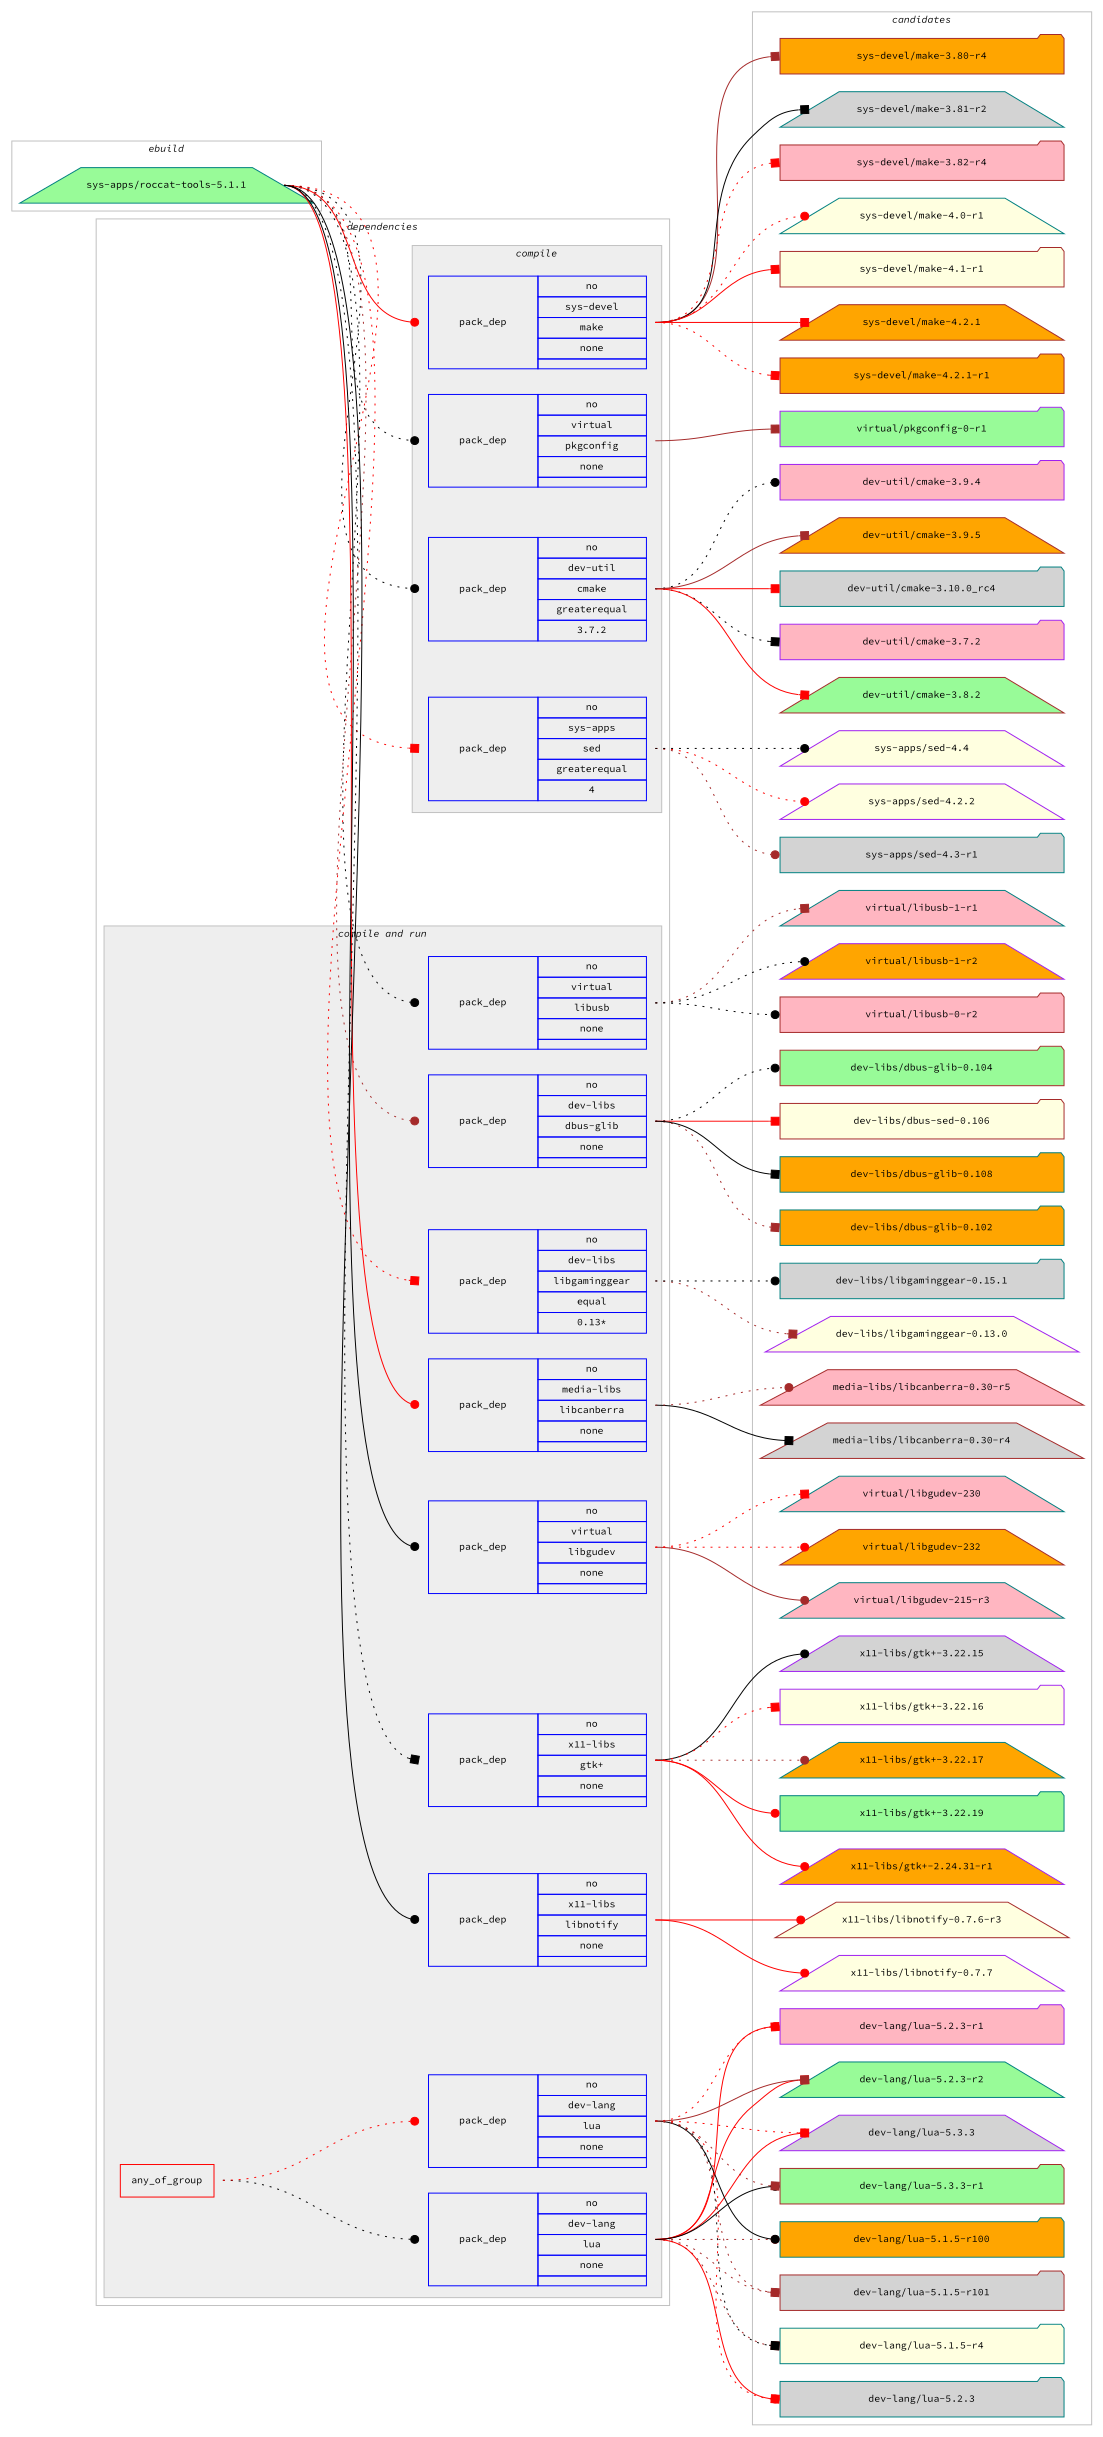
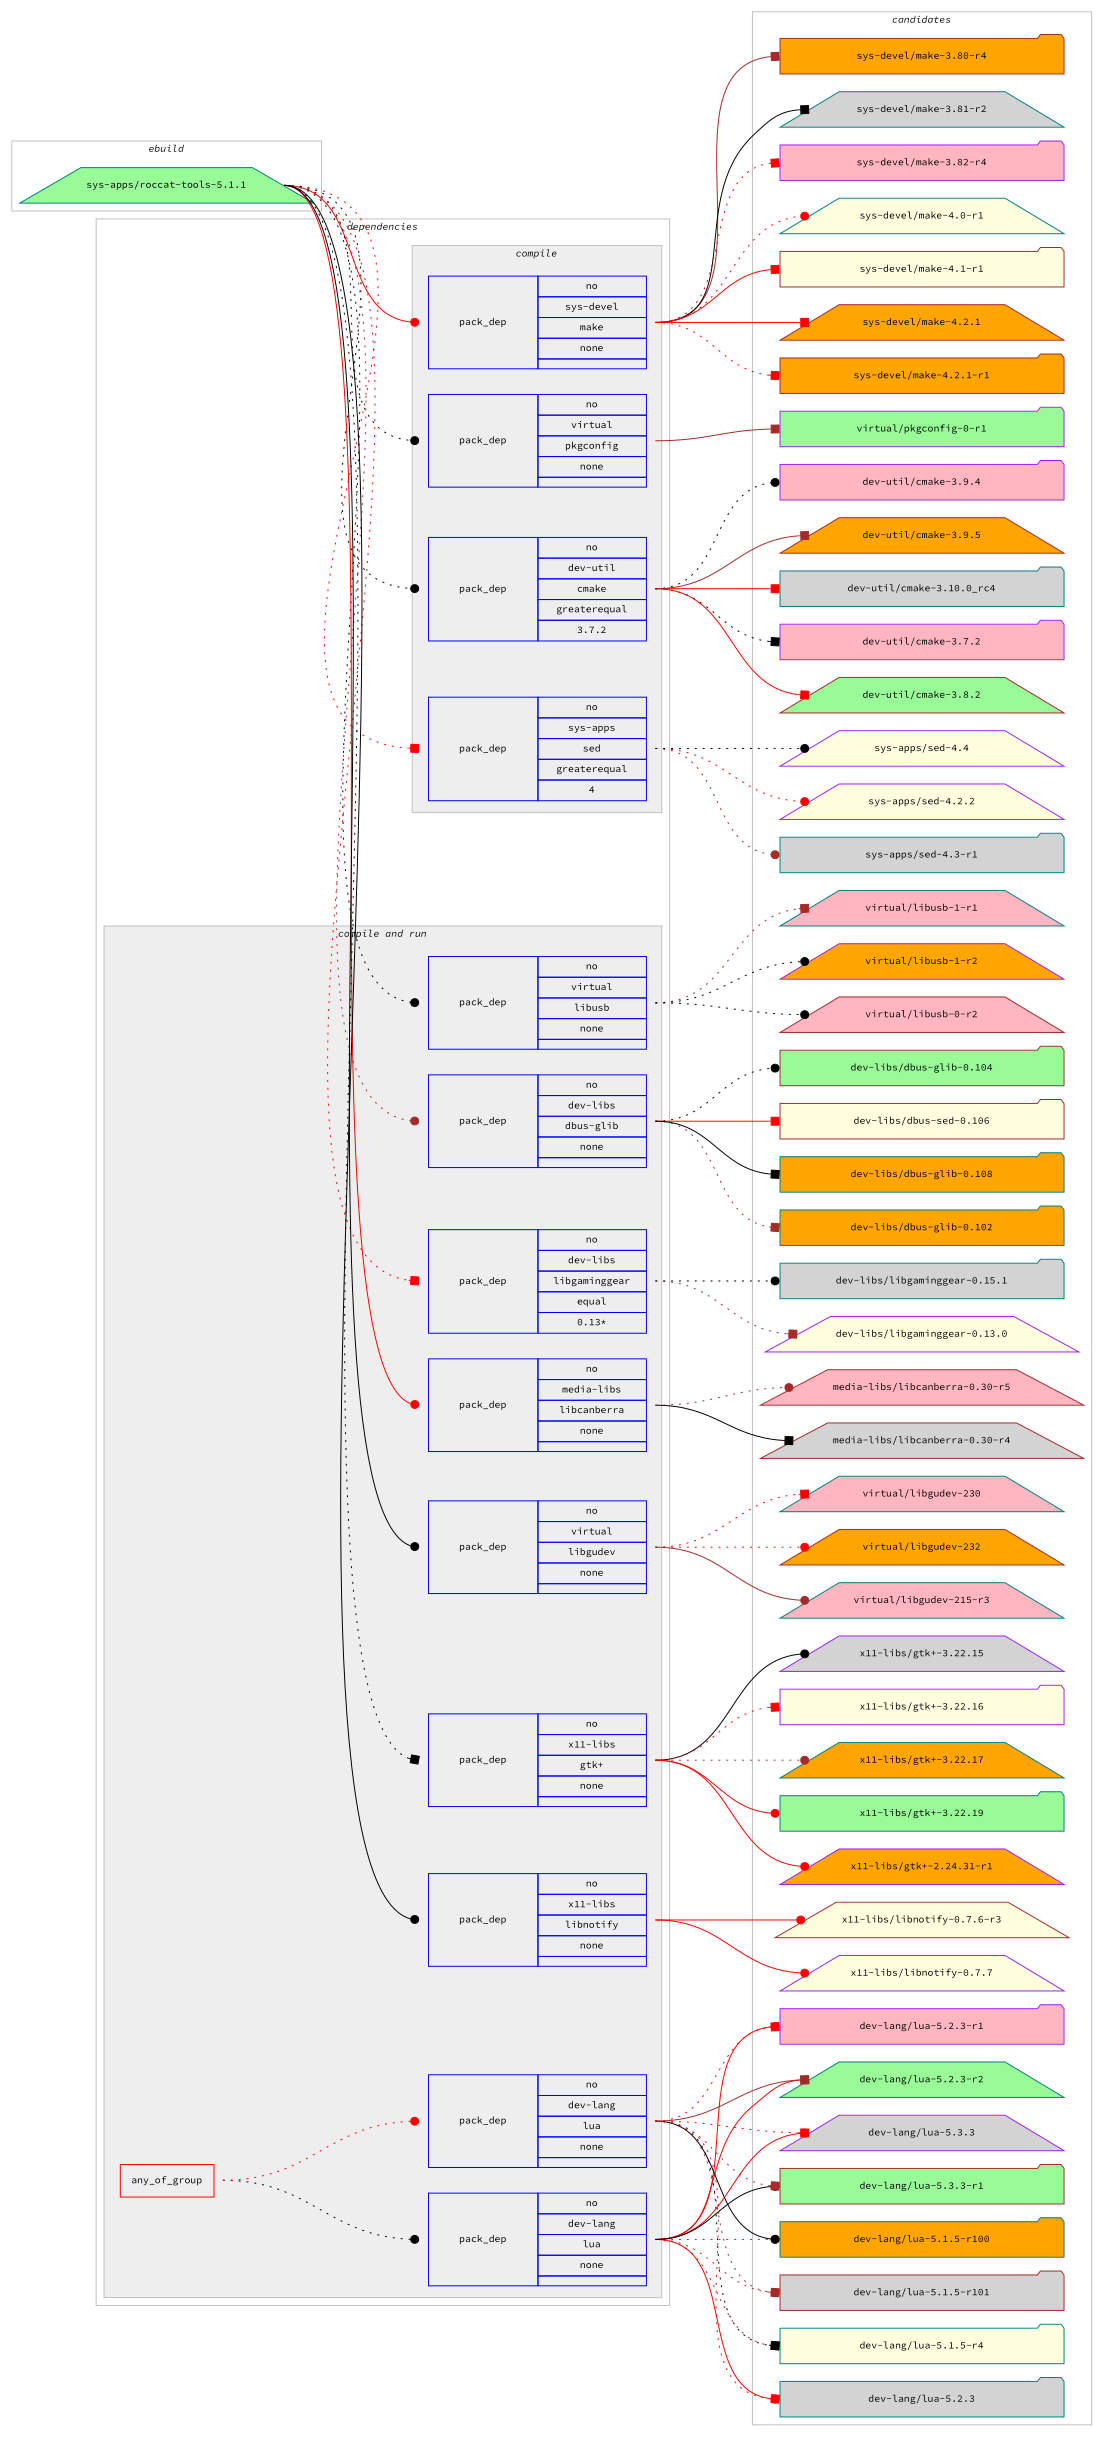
(922, 163) -> (922, 163)
(922, 1015) -> (922, 1015)
